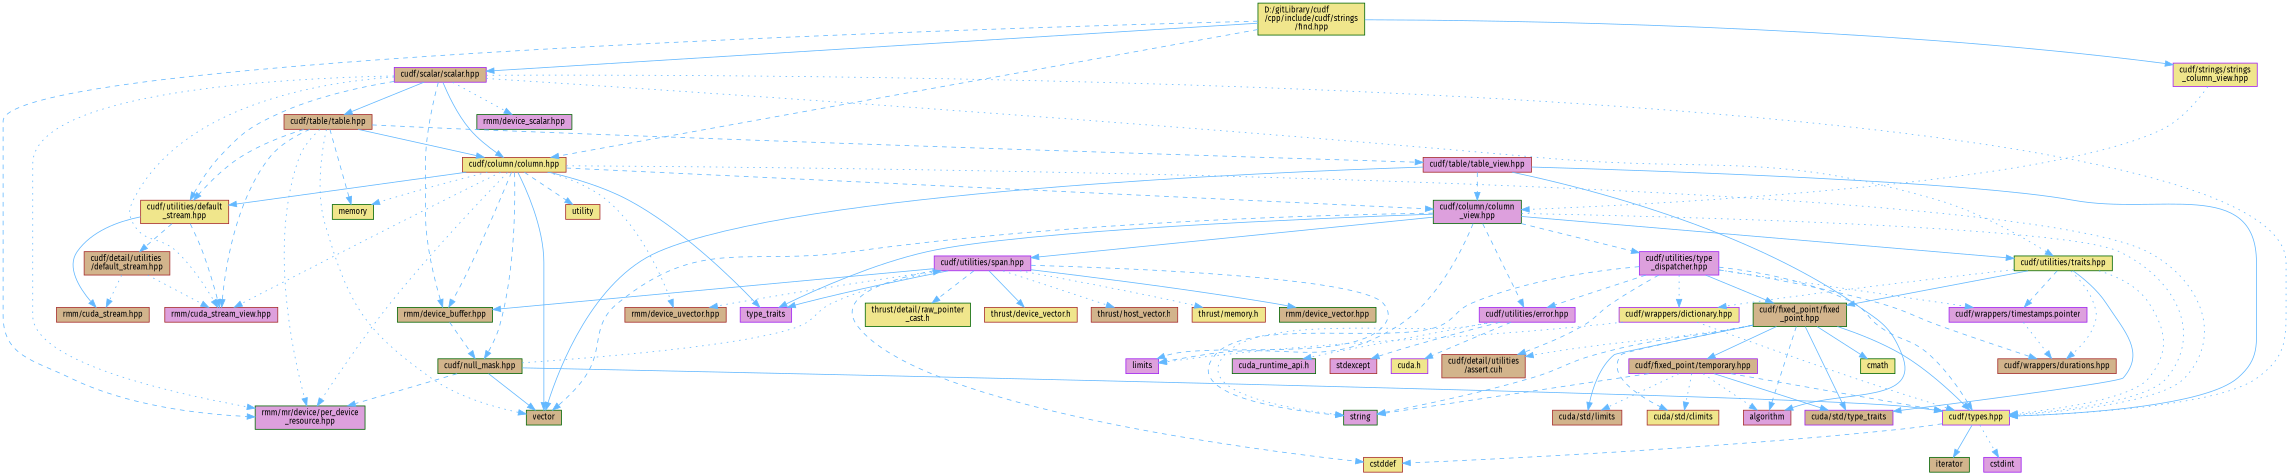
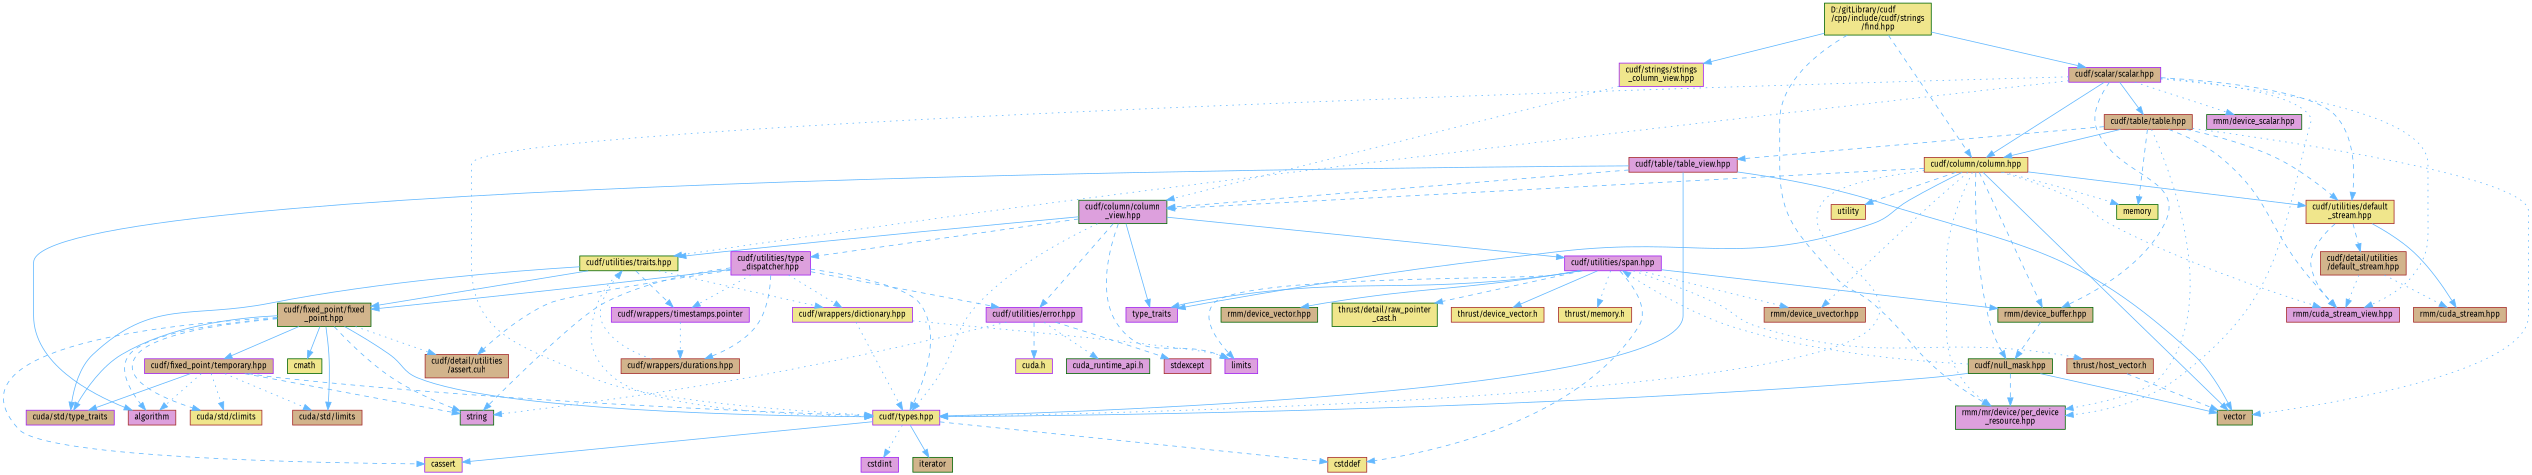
(959, 239) -> (2169, 390)
(2096, 312) -> (605, 328)
none -> (443, 465)
